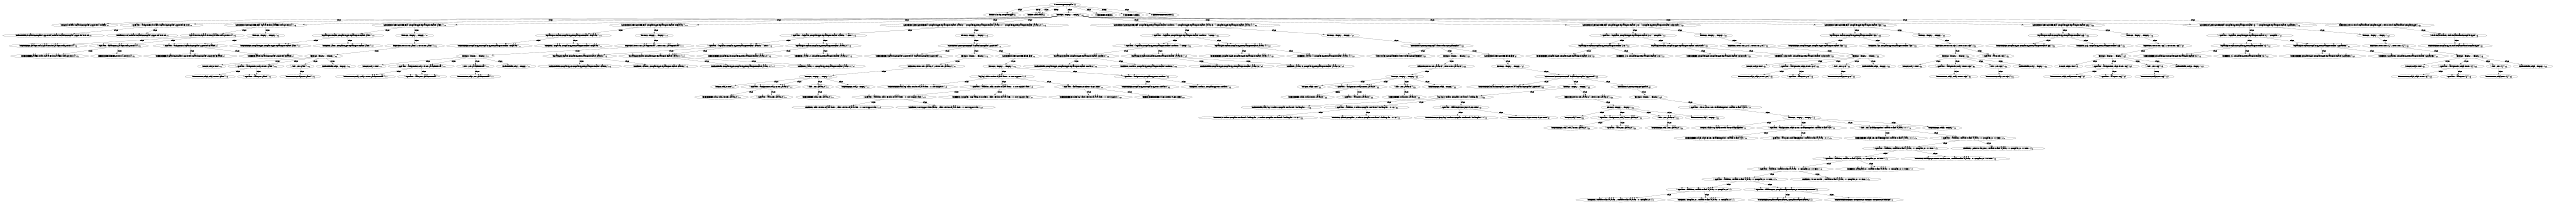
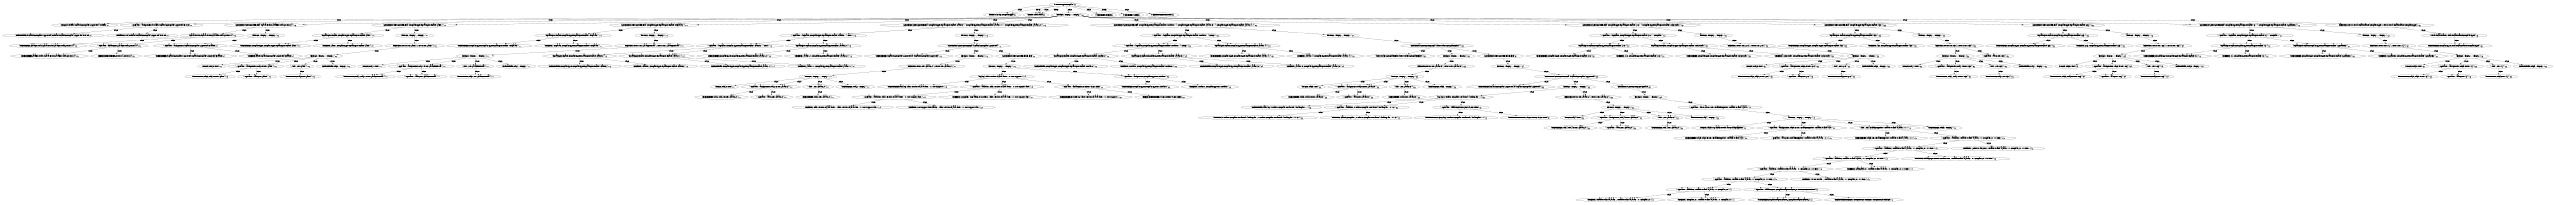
(1338, 92) -> (1338, 92)
